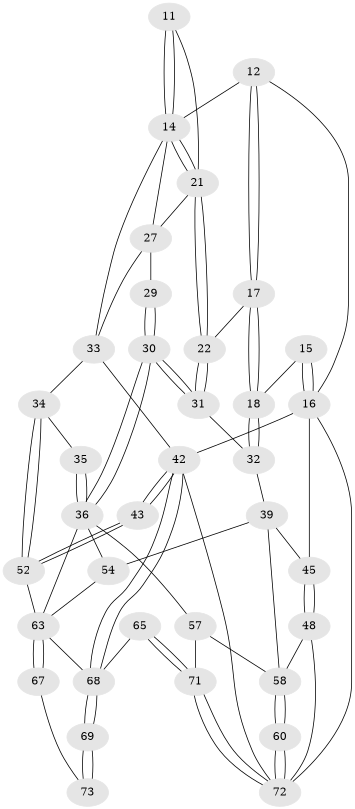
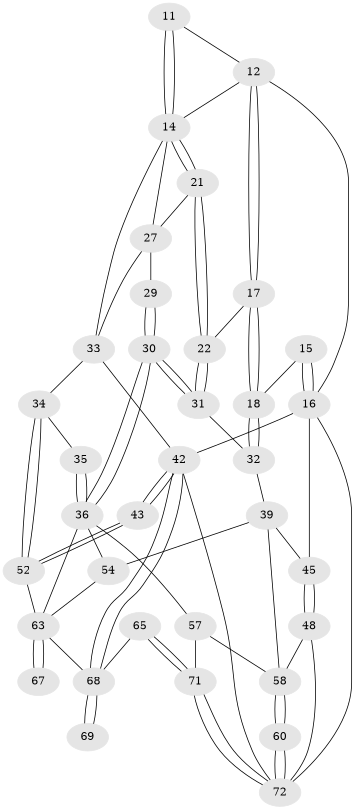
(195, 98) -> (212, 45)
(88, 793) -> none
